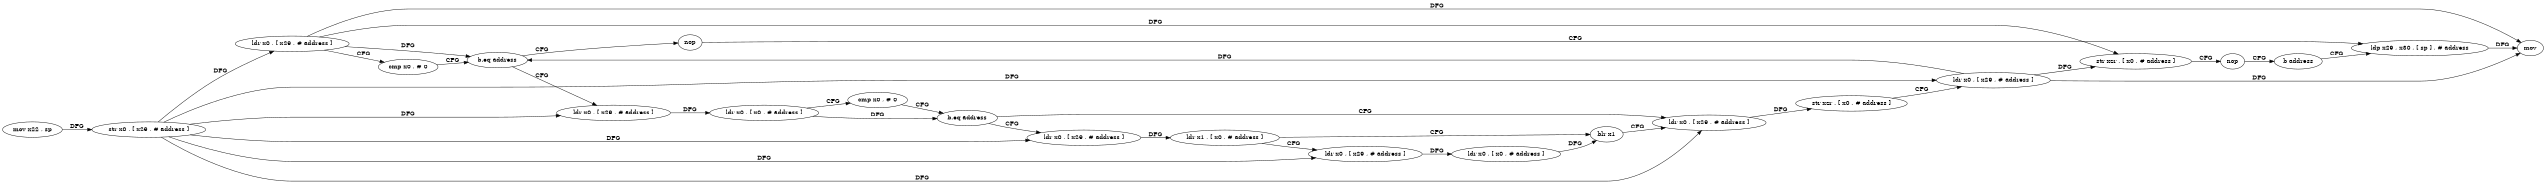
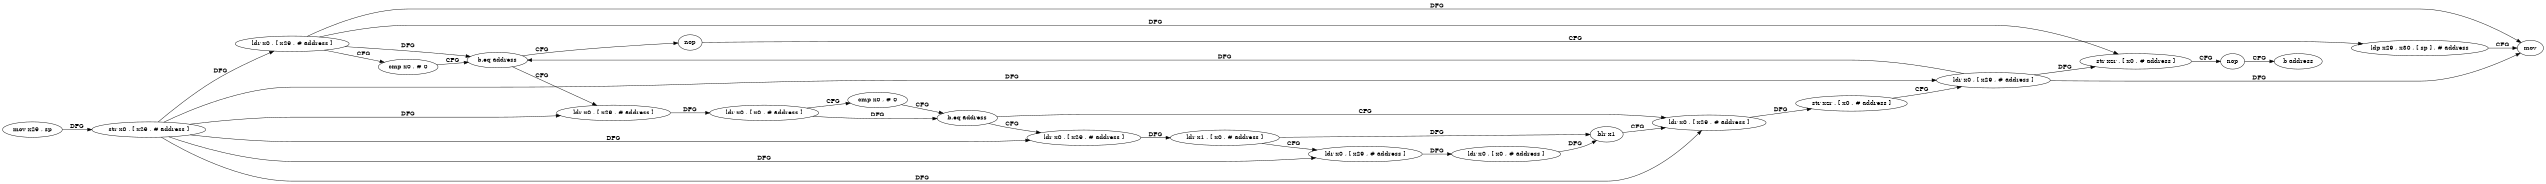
(2503, 45) -> (2503, 45)
(2344, 56) -> none
(32, 130) -> (32, 130)
(1437, 132) -> (1437, 132)
